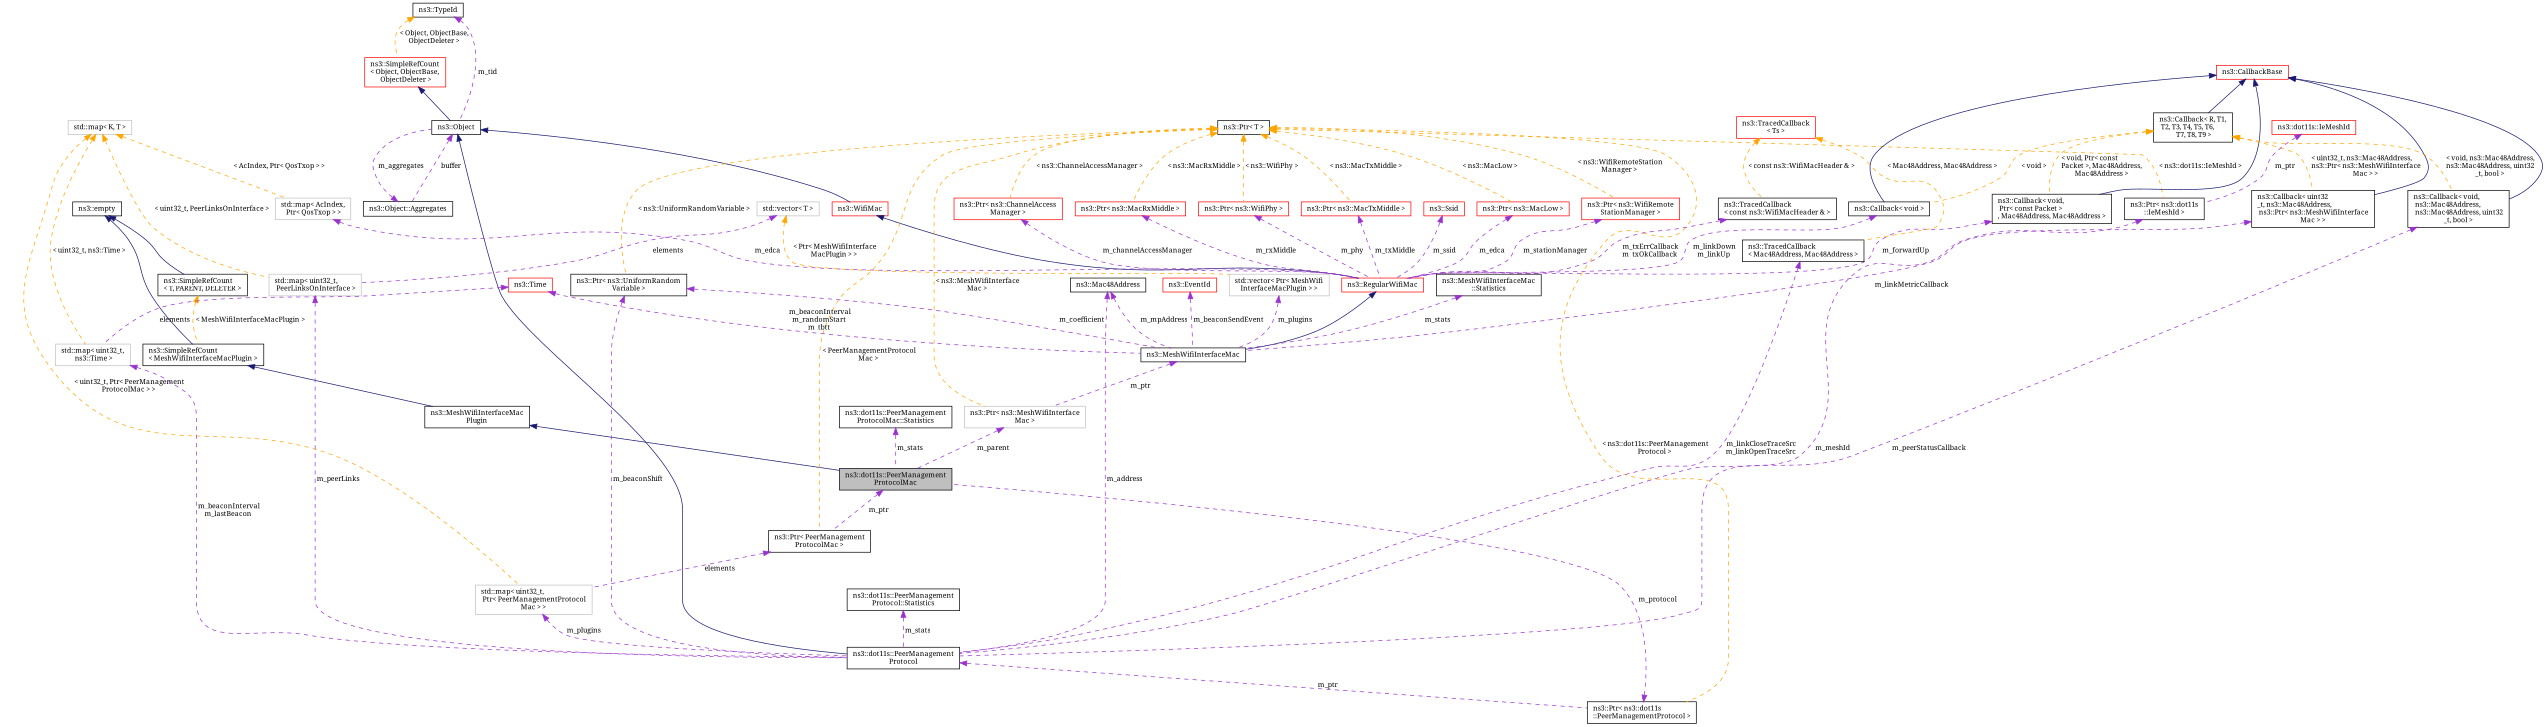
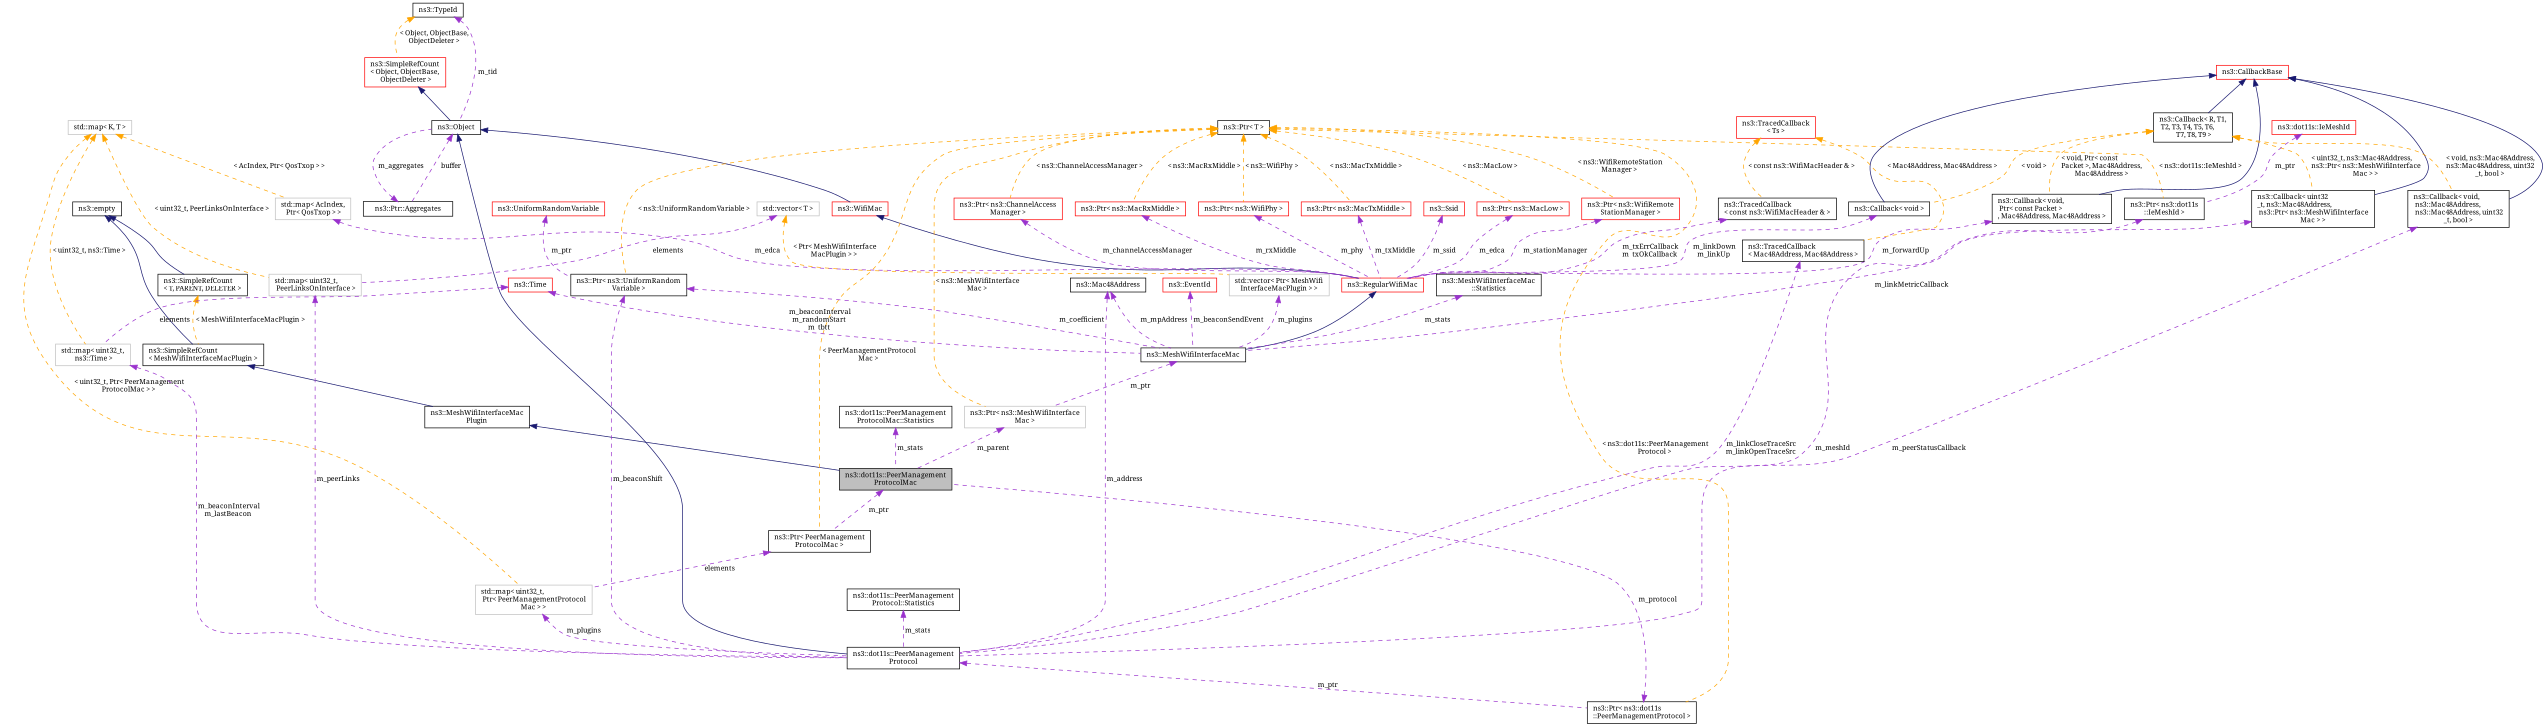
(408, 209) -> (408, 209)
none -> (548, 209)
